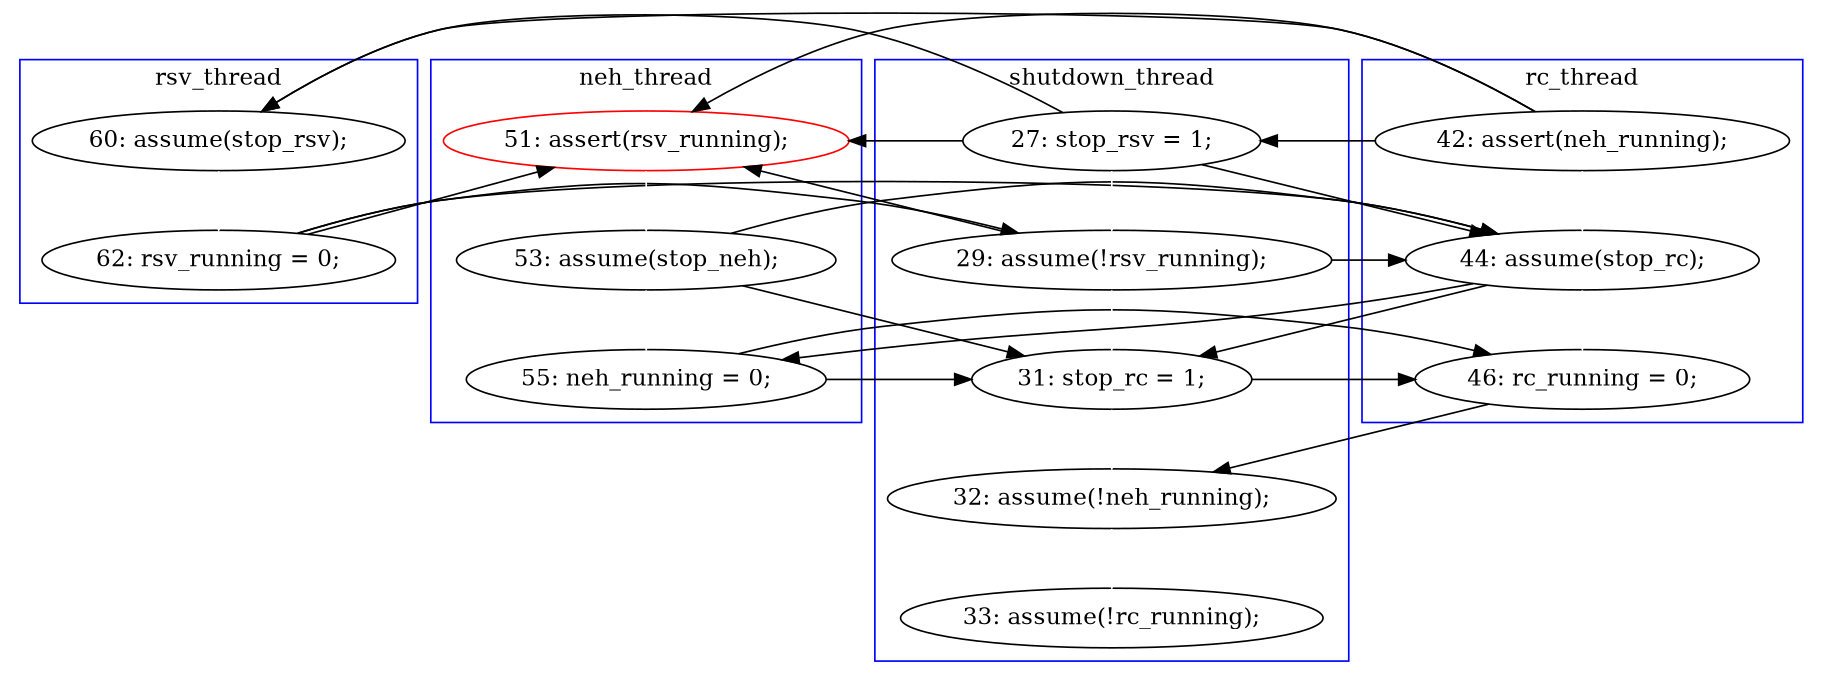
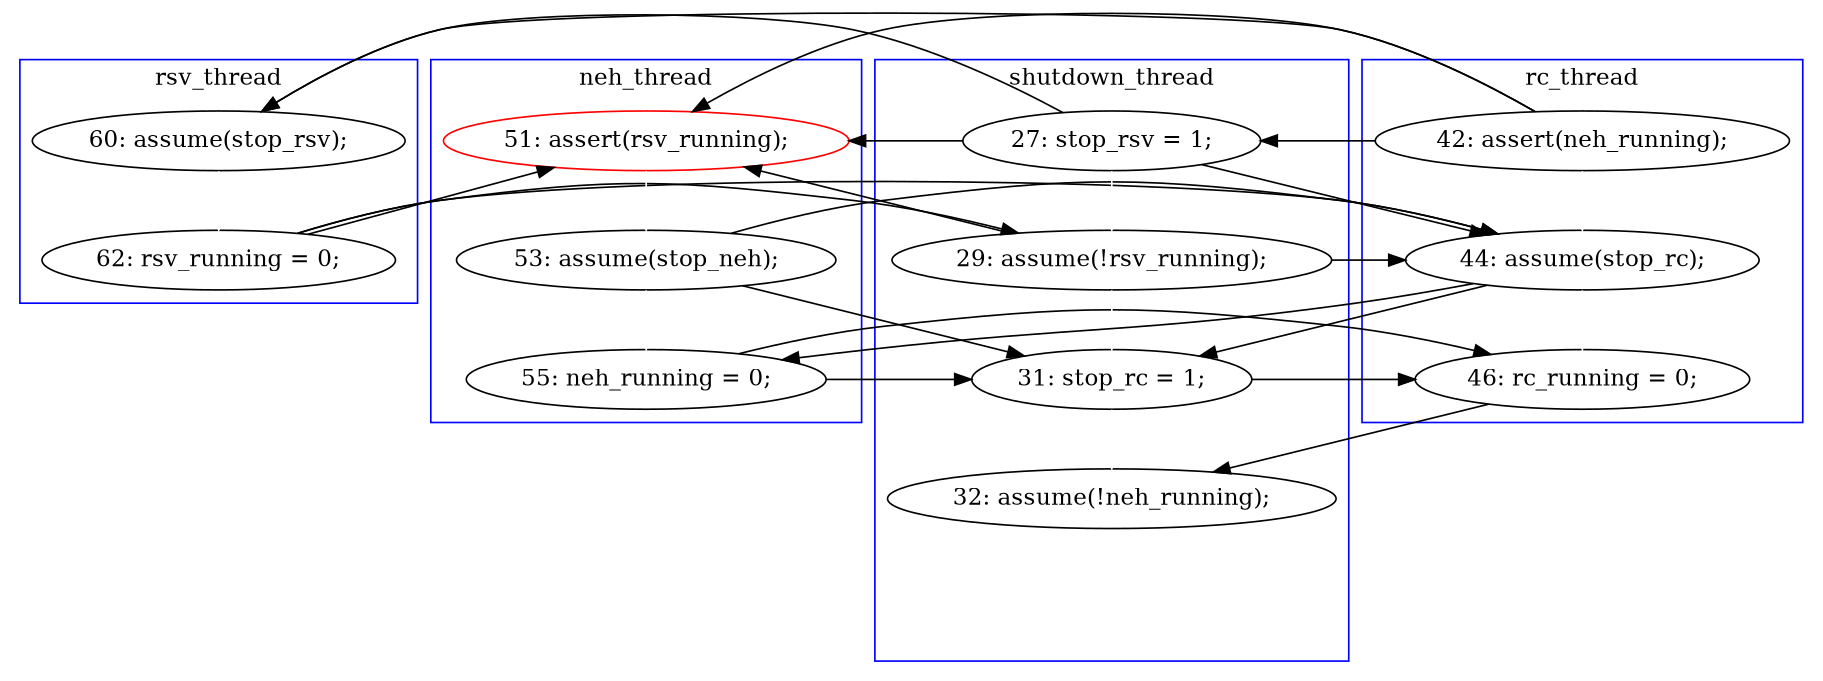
(1112, 618) -> none
